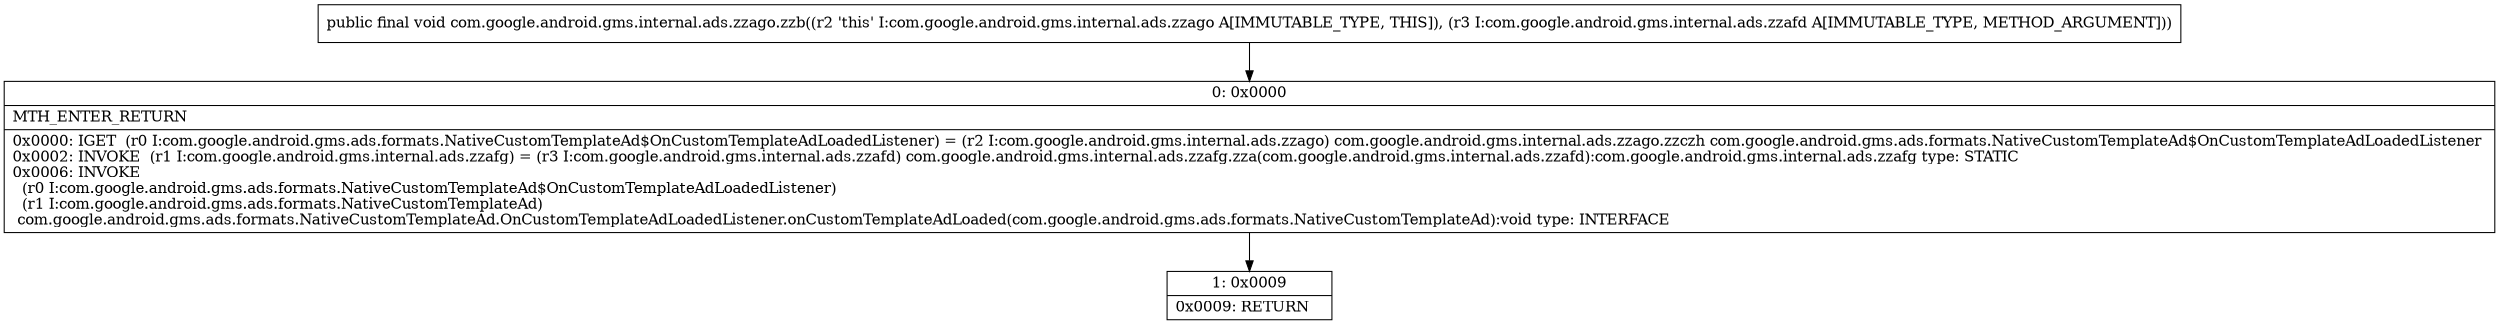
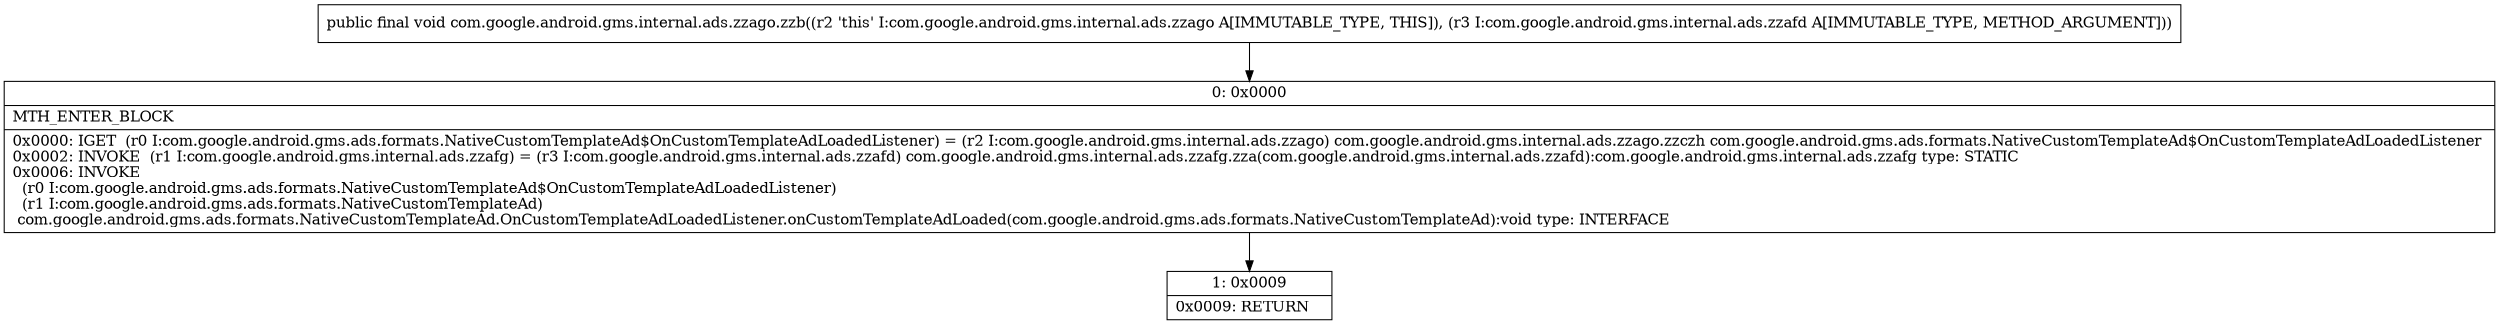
(100, 117) -> (93, 117)
